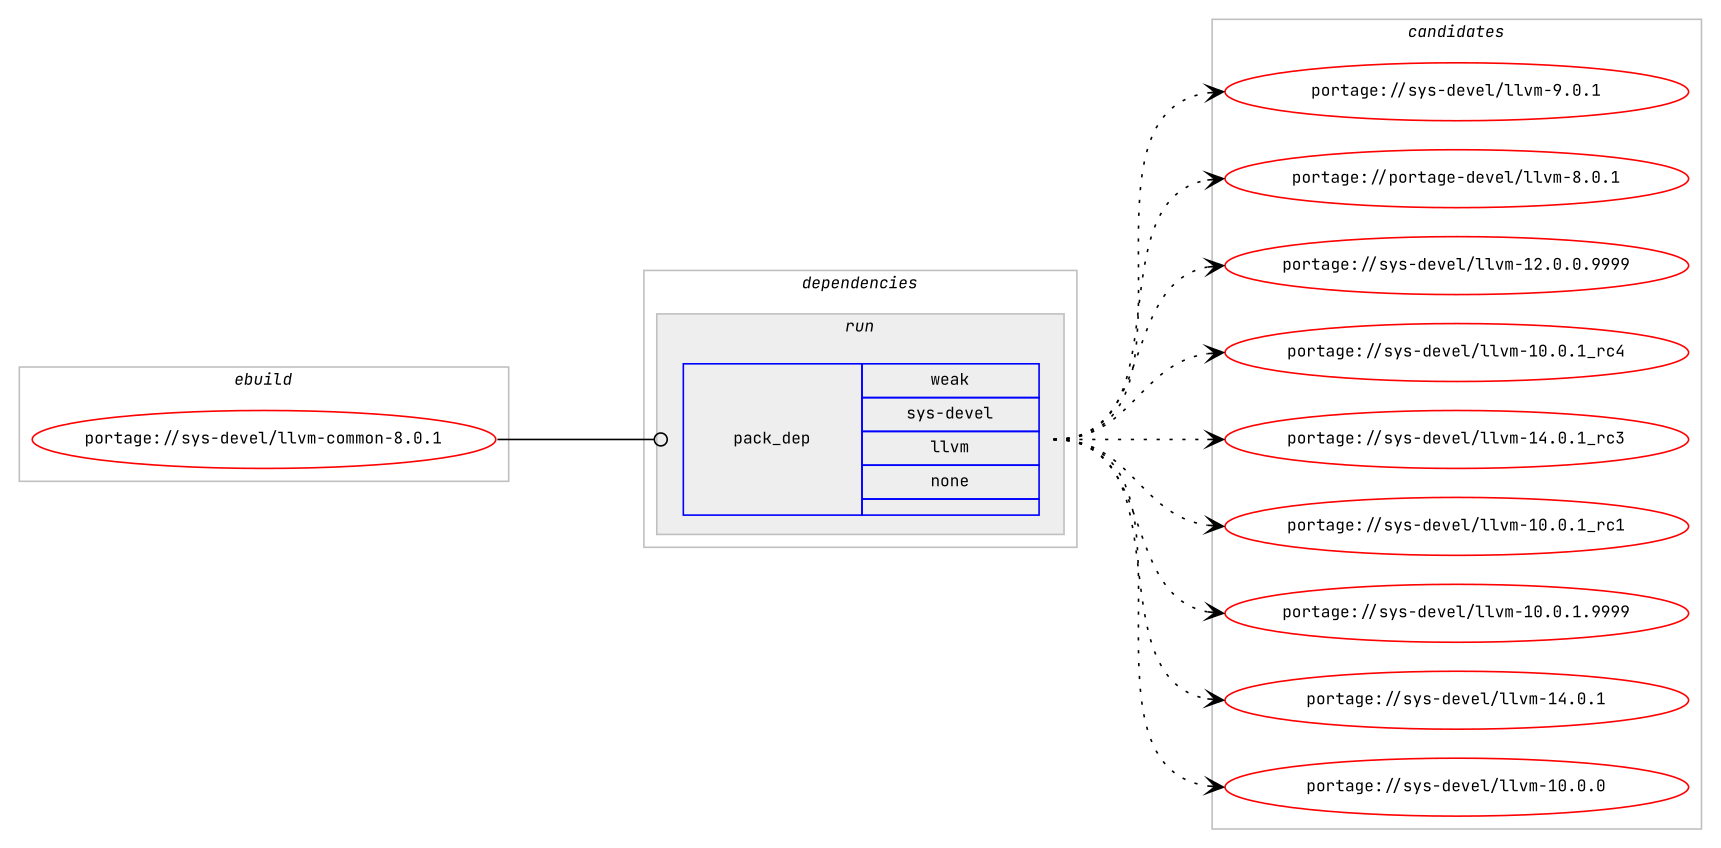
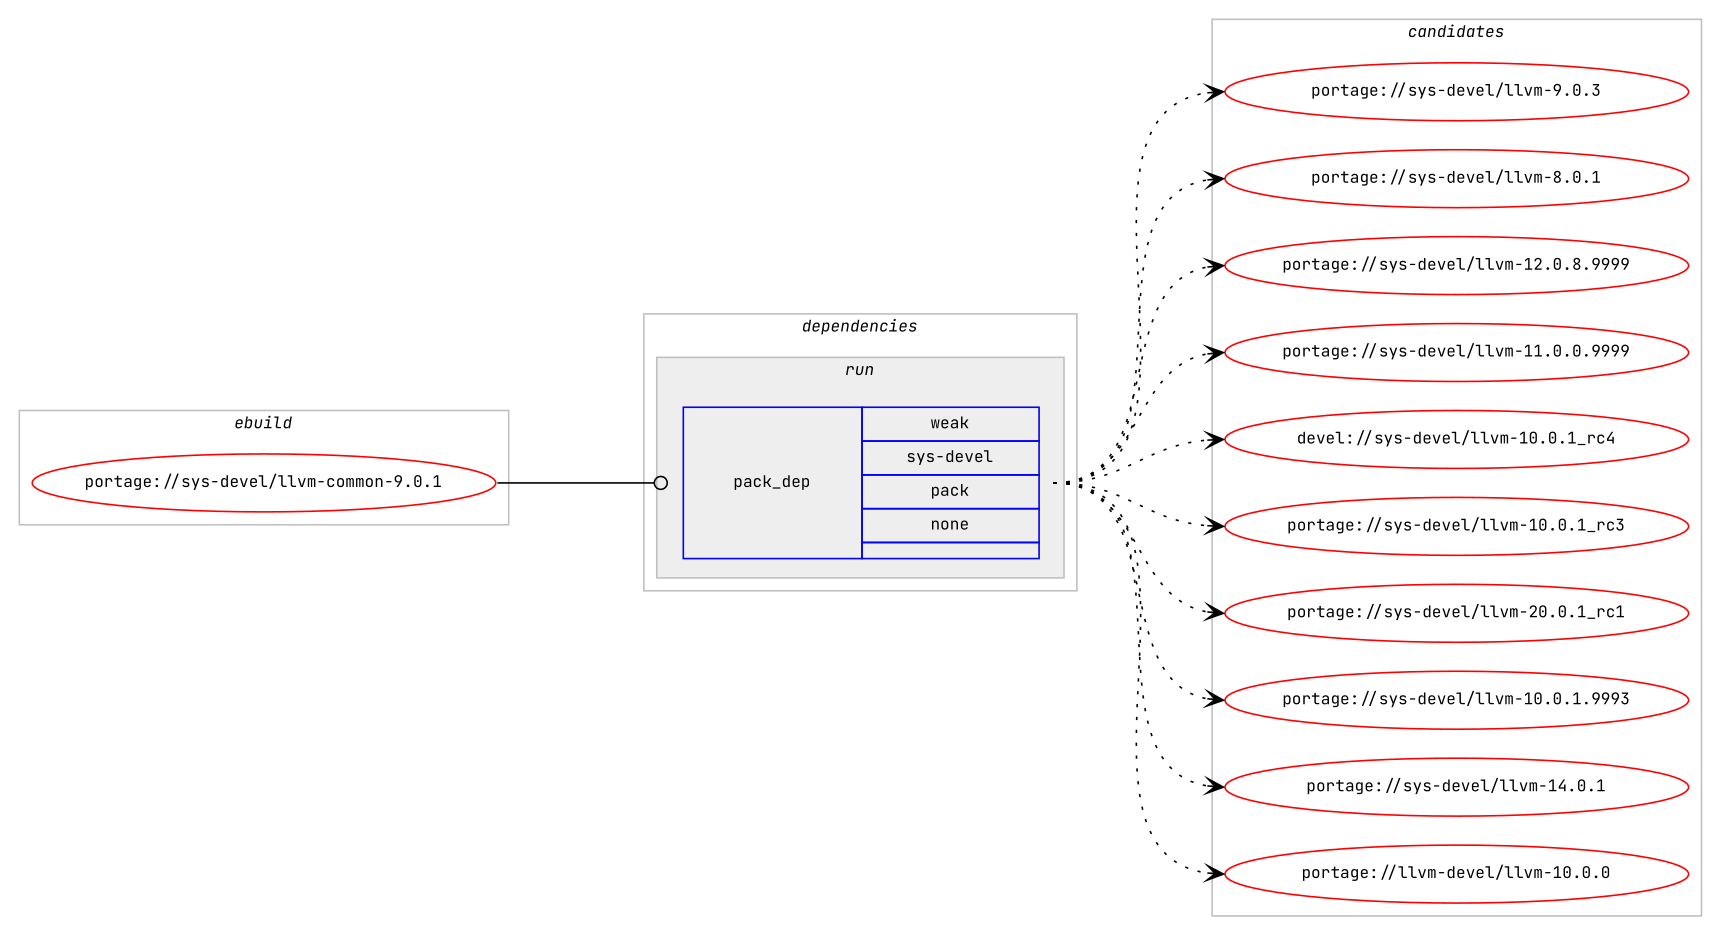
(1457, 92) -> (1457, 92)
(1457, 179) -> (1457, 179)
(1457, 266) -> (1457, 266)
none -> (1457, 353)
(1457, 353) -> (1457, 439)
(264, 439) -> (264, 483)
(1457, 439) -> (1457, 526)
(951, 448) -> (951, 491)
(1457, 526) -> (1457, 613)
(1457, 613) -> (1457, 700)
(1457, 787) -> (1457, 874)
